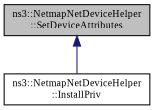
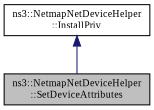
(77, 60) -> (77, 60)
